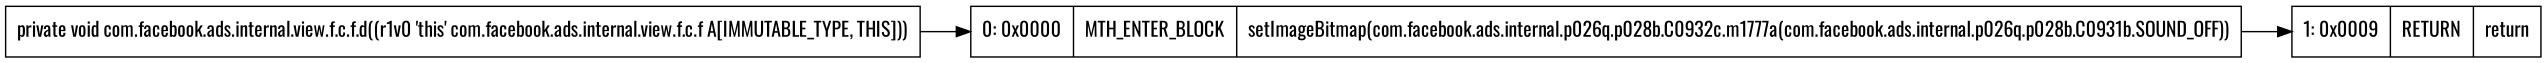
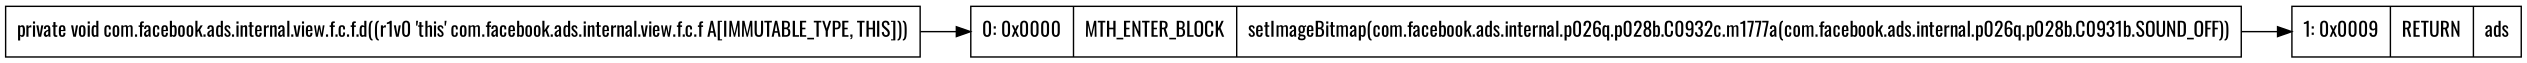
(2507, 31) -> (2497, 31)
